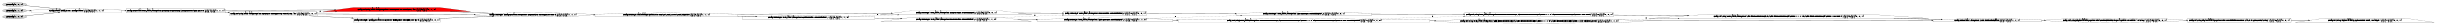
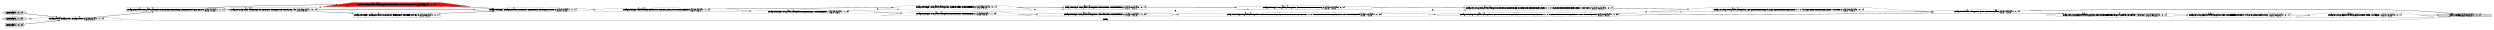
none -> (2465, 15)
(15, 17) -> (15, 25)
